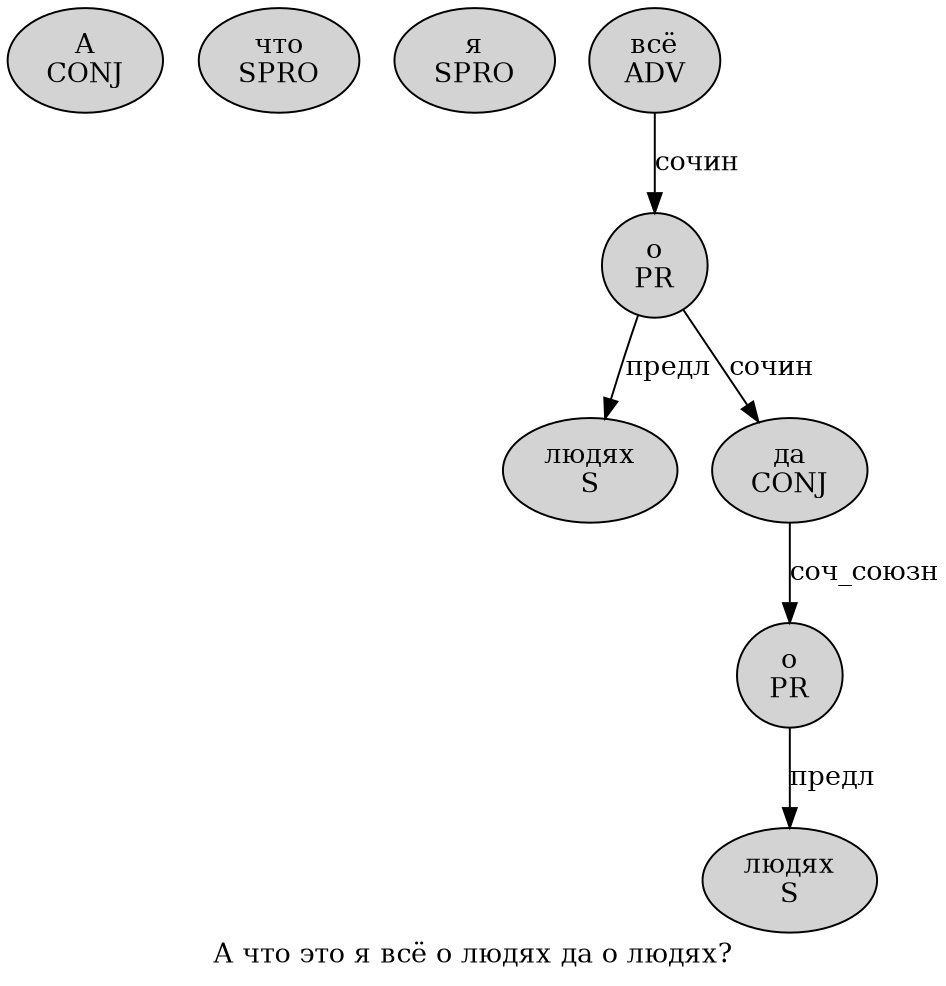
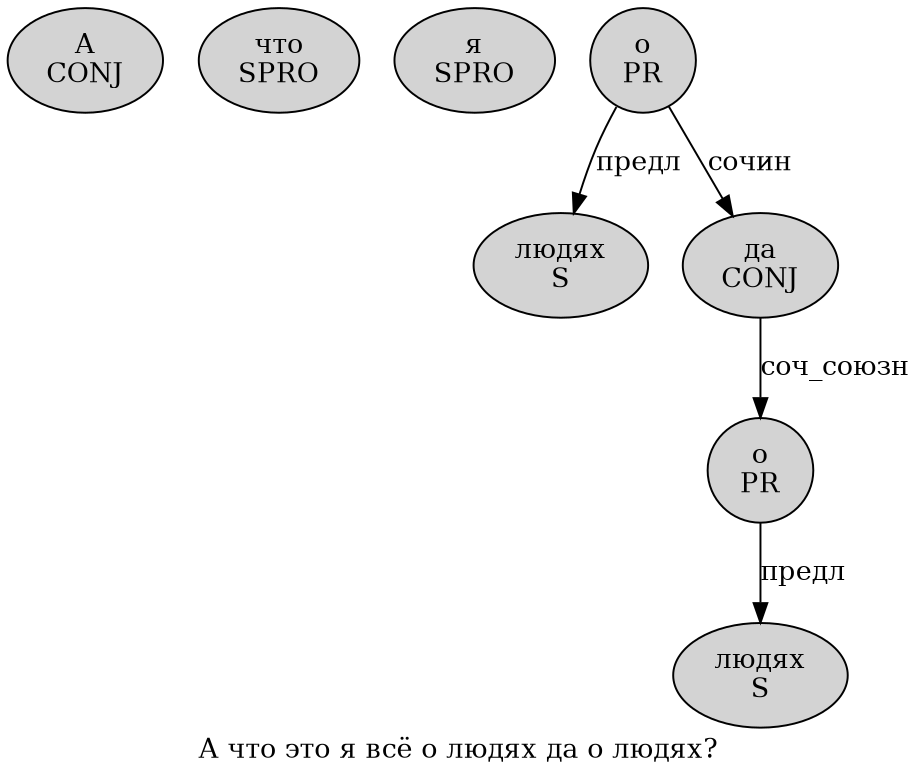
(655, 60) -> none
